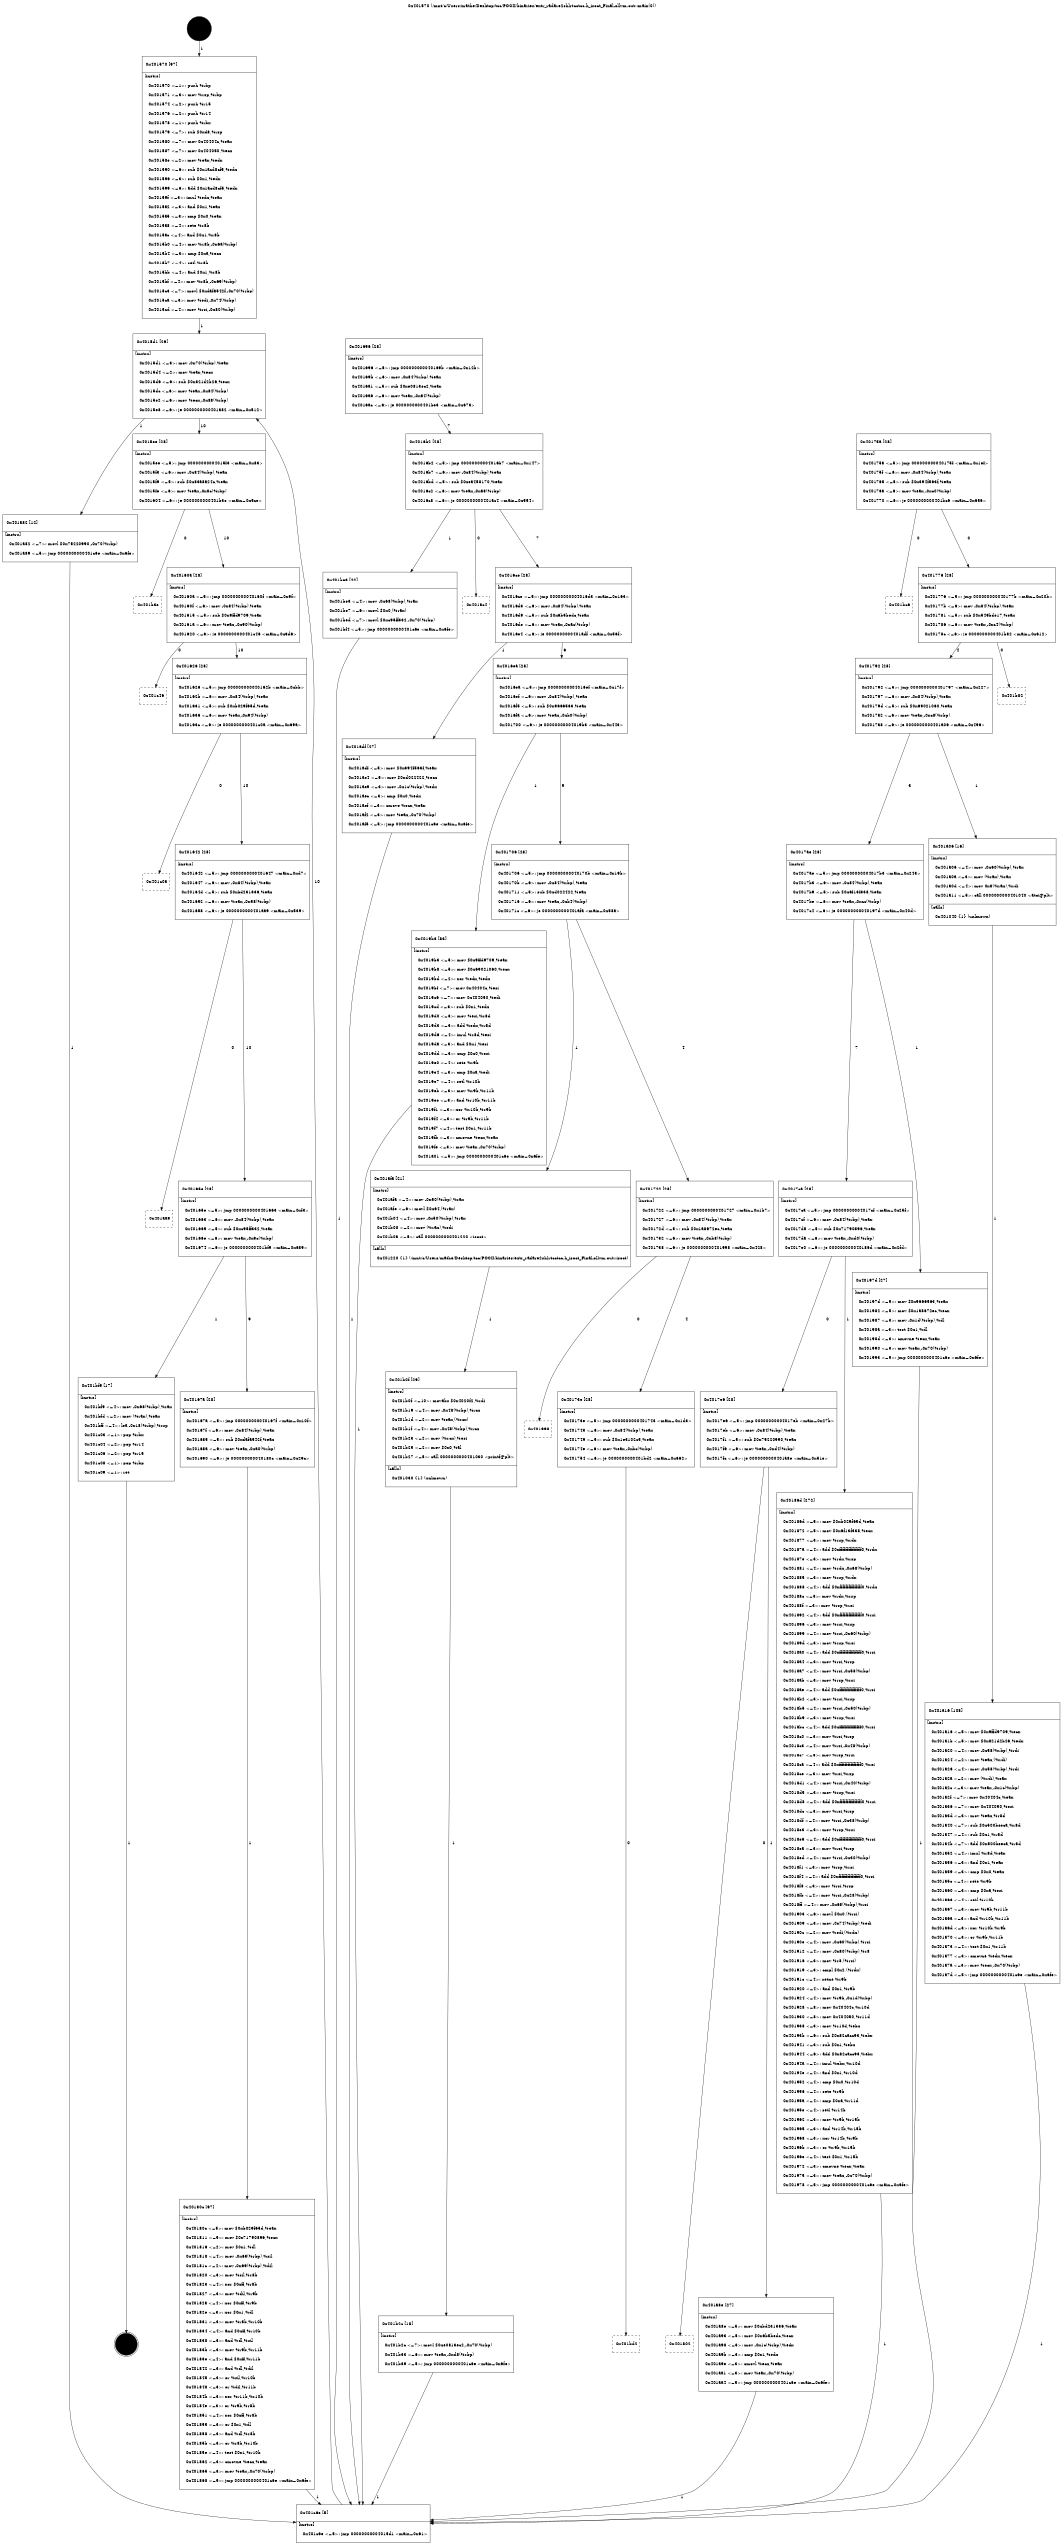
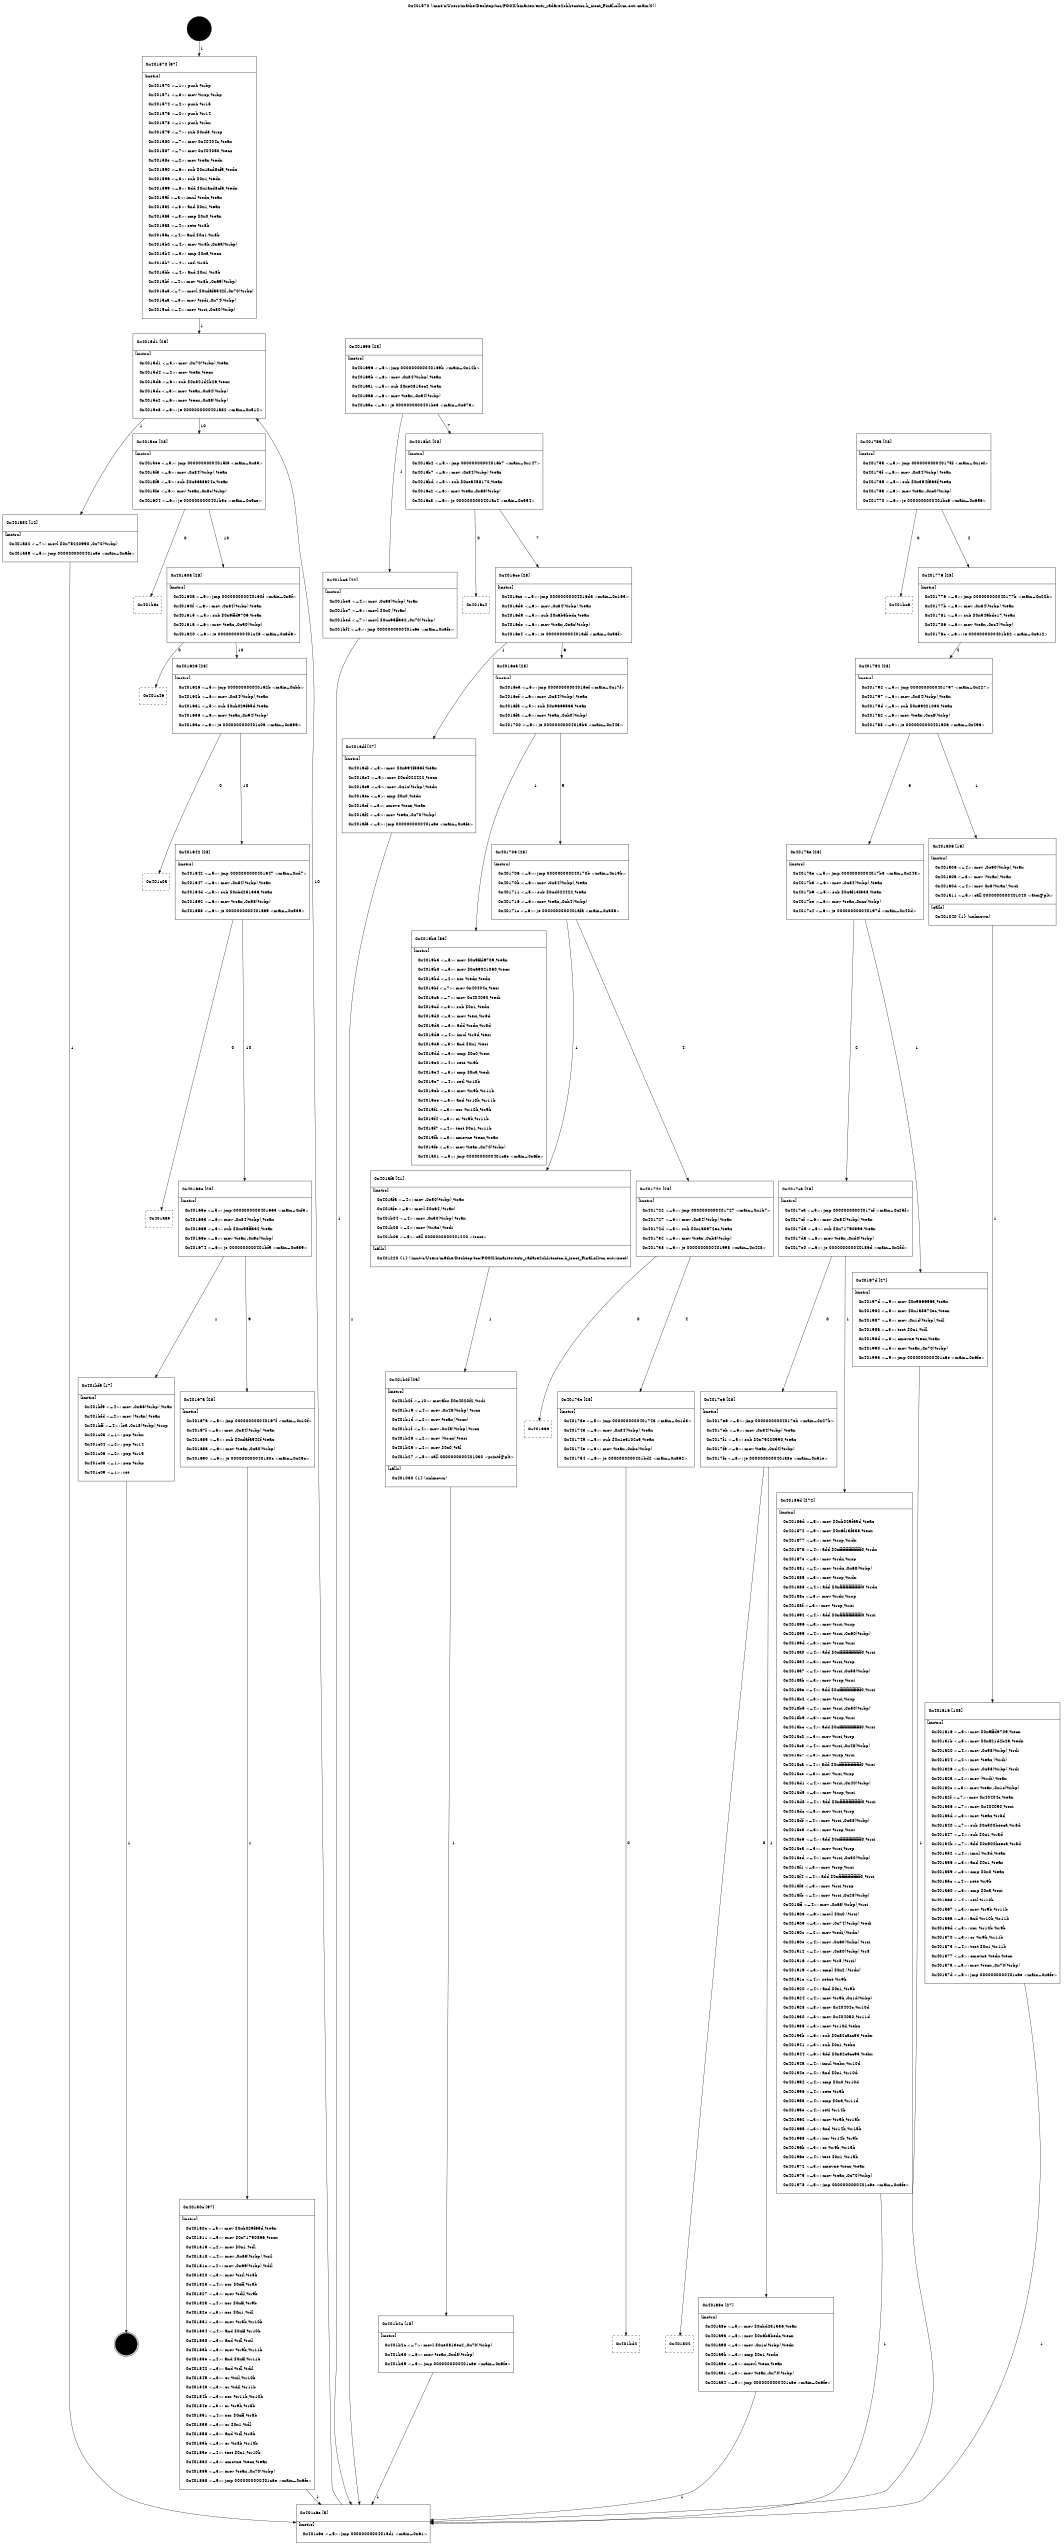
(968, 538) -> (968, 538)
(432, 539) -> (392, 491)
(1012, 696) -> none
(856, 1048) -> (856, 1048)
(355, 1796) -> none
